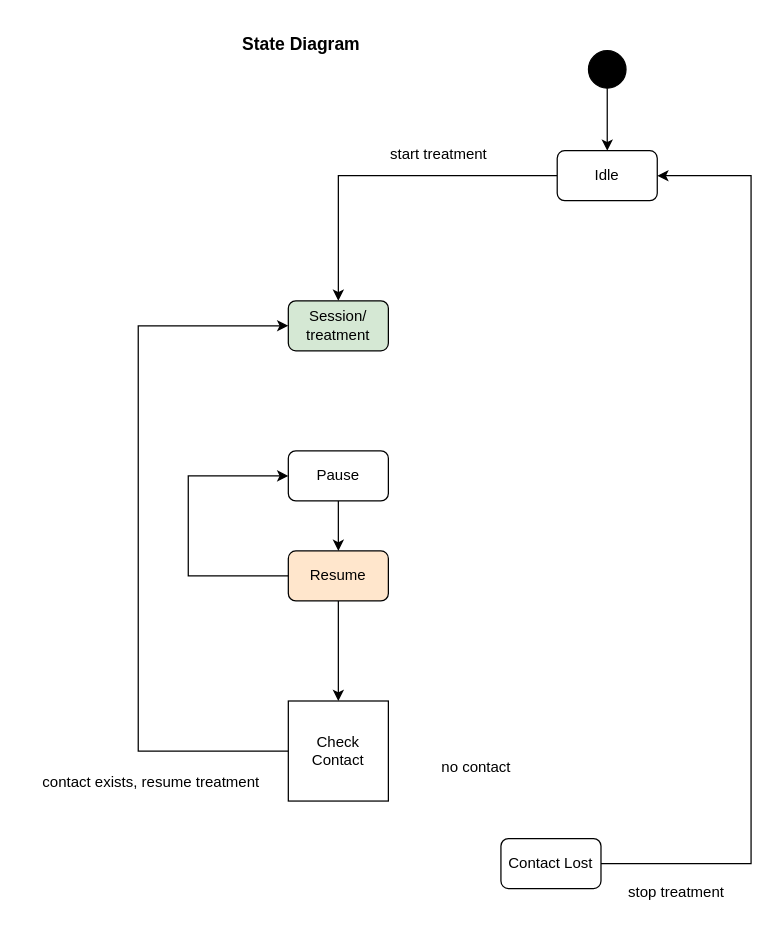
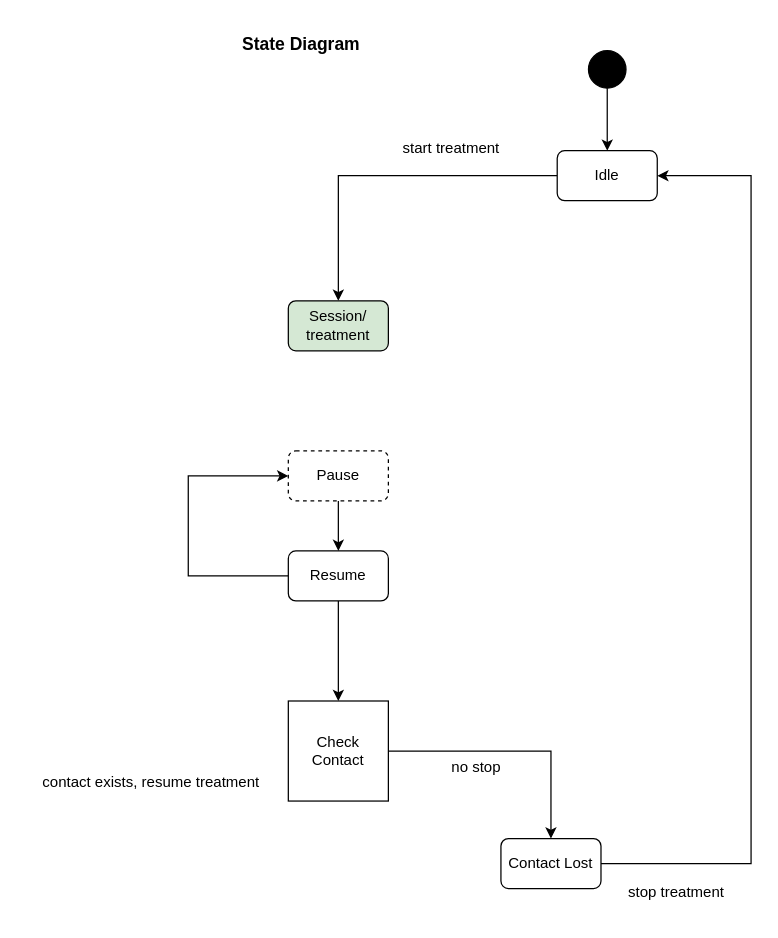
(438, 154) -> (451, 148)
(338, 476) -> (338, 476)
(138, 543) -> none
(338, 576) -> (338, 576)
none -> (508, 751)
(476, 767) -> (476, 767)
